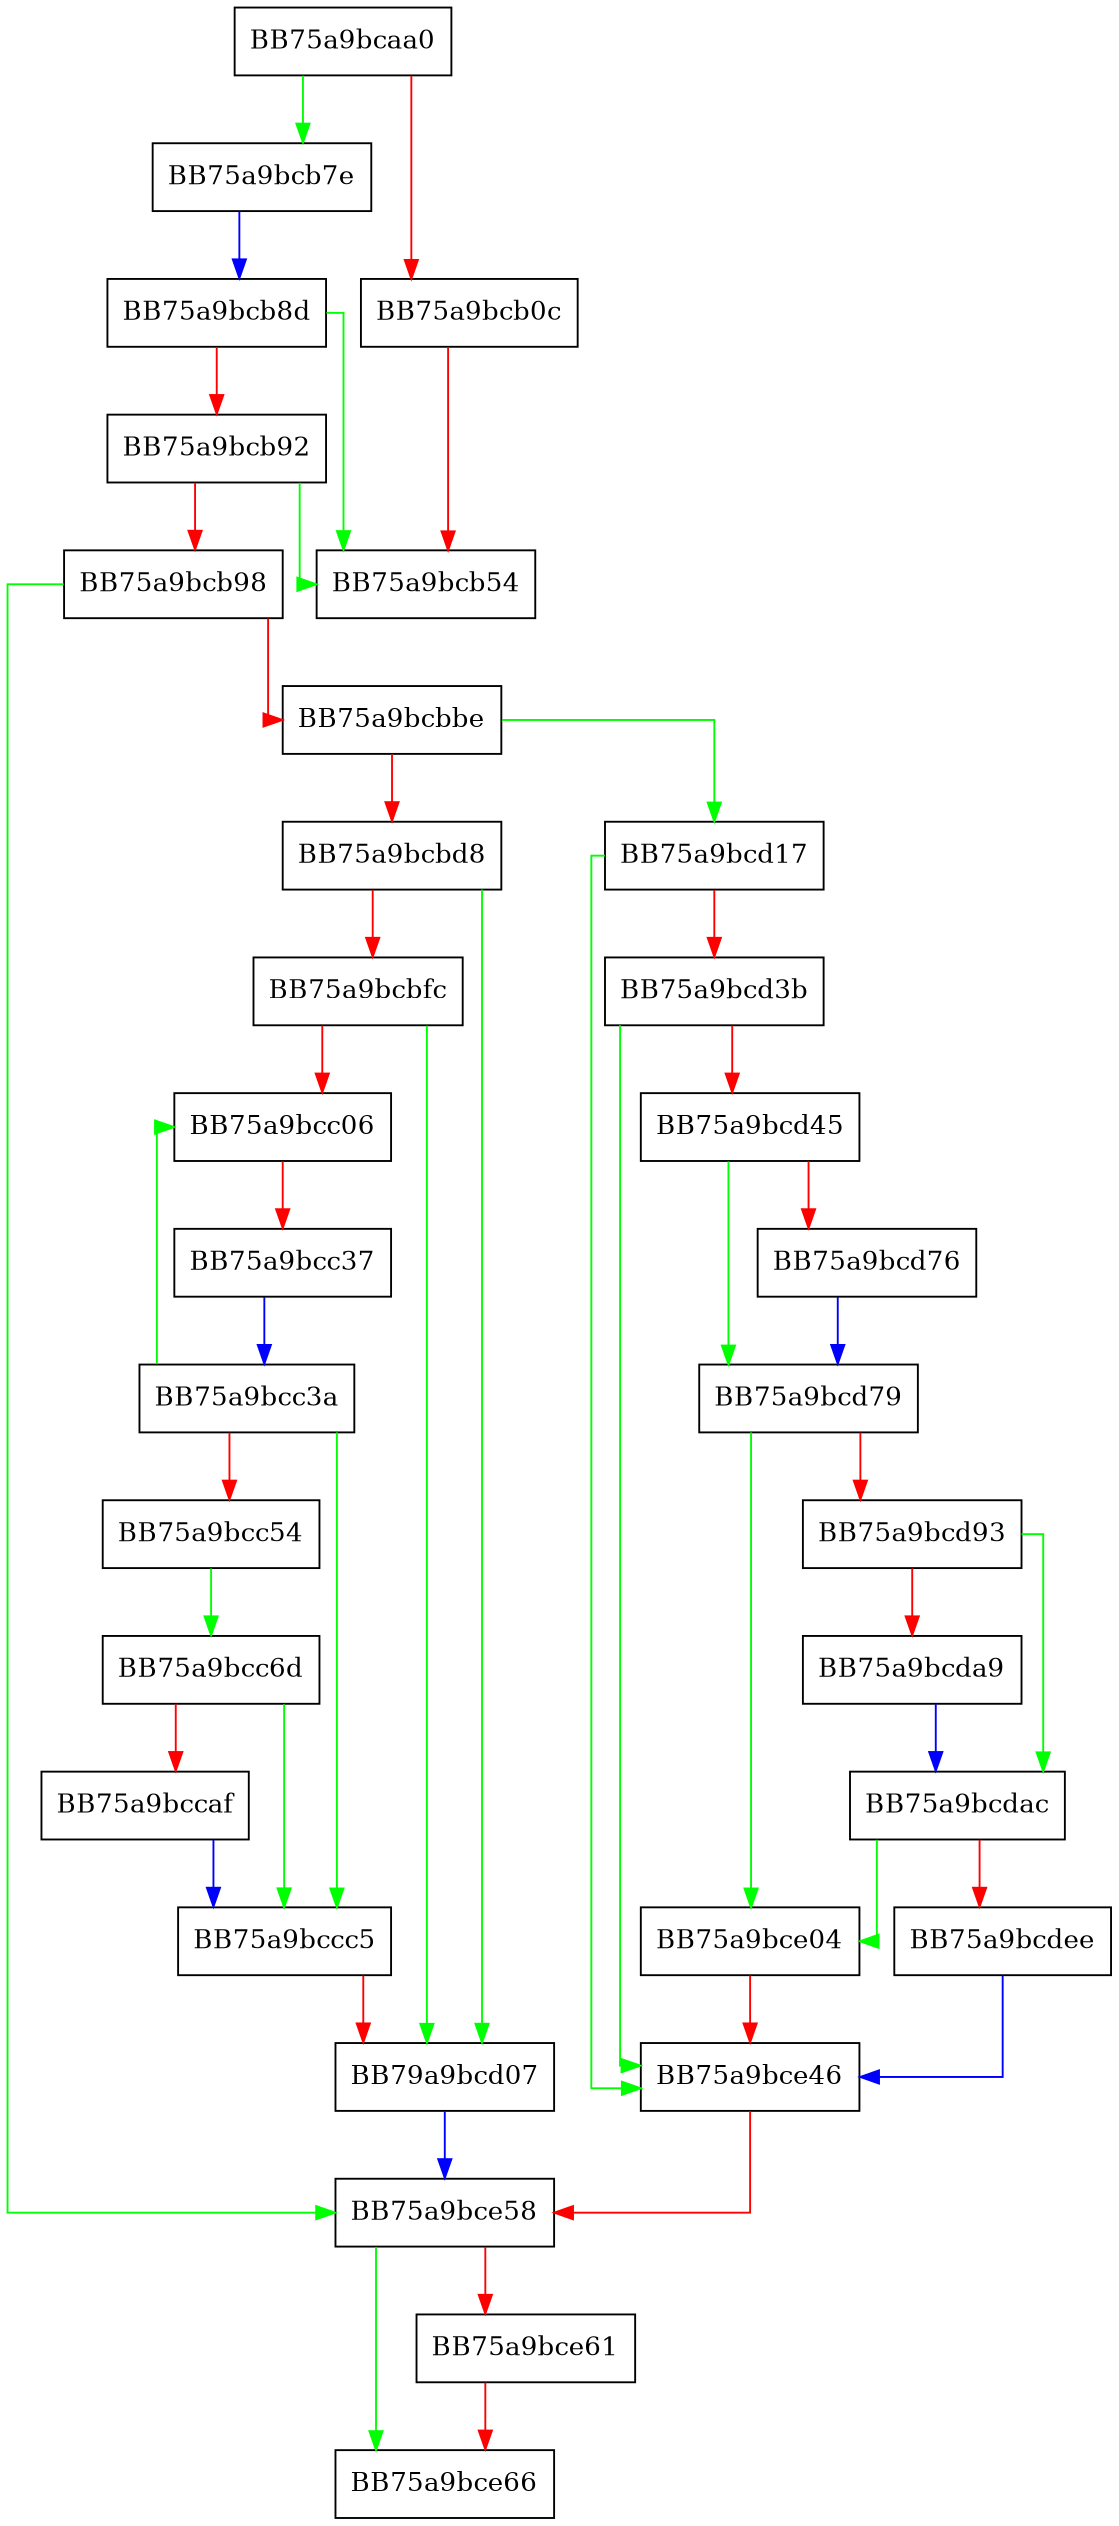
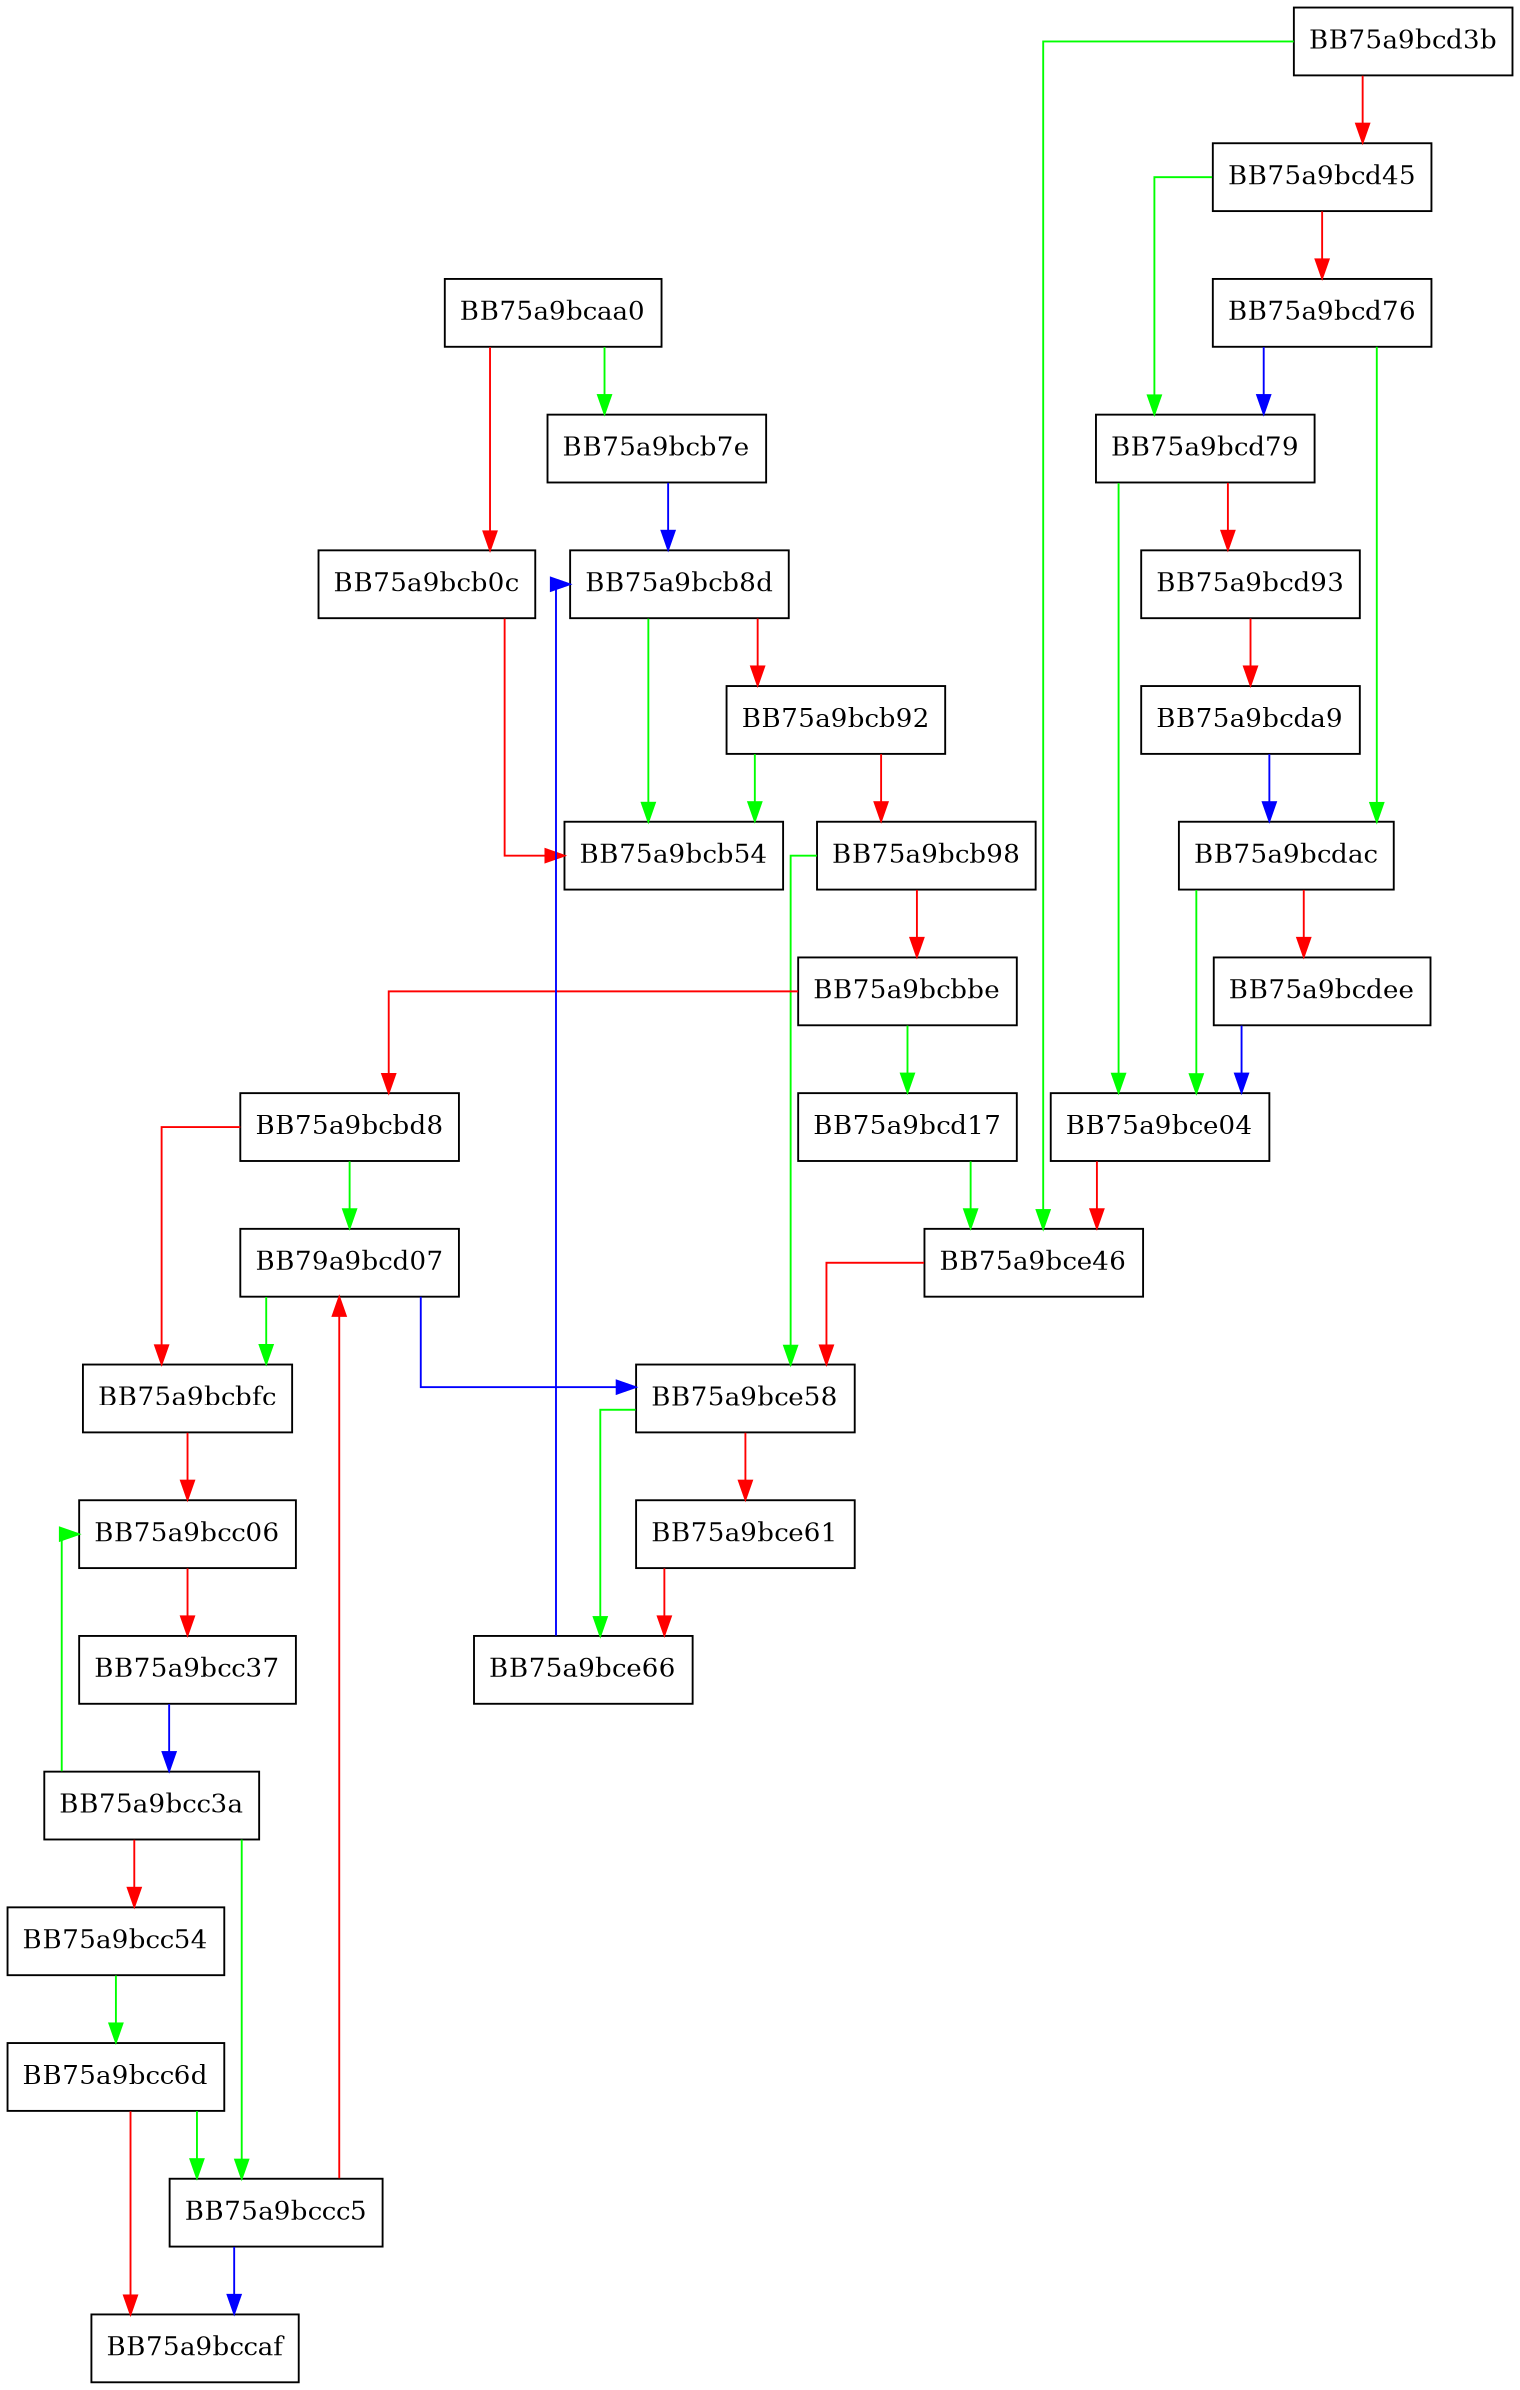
(714, 914) -> none
none -> (556, 1109)
(427, 1525) -> (266, 1321)
(1043, 1632) -> (1377, 575)
(213, 1864) -> (234, 2271)
(992, 2077) -> (1242, 1050)
